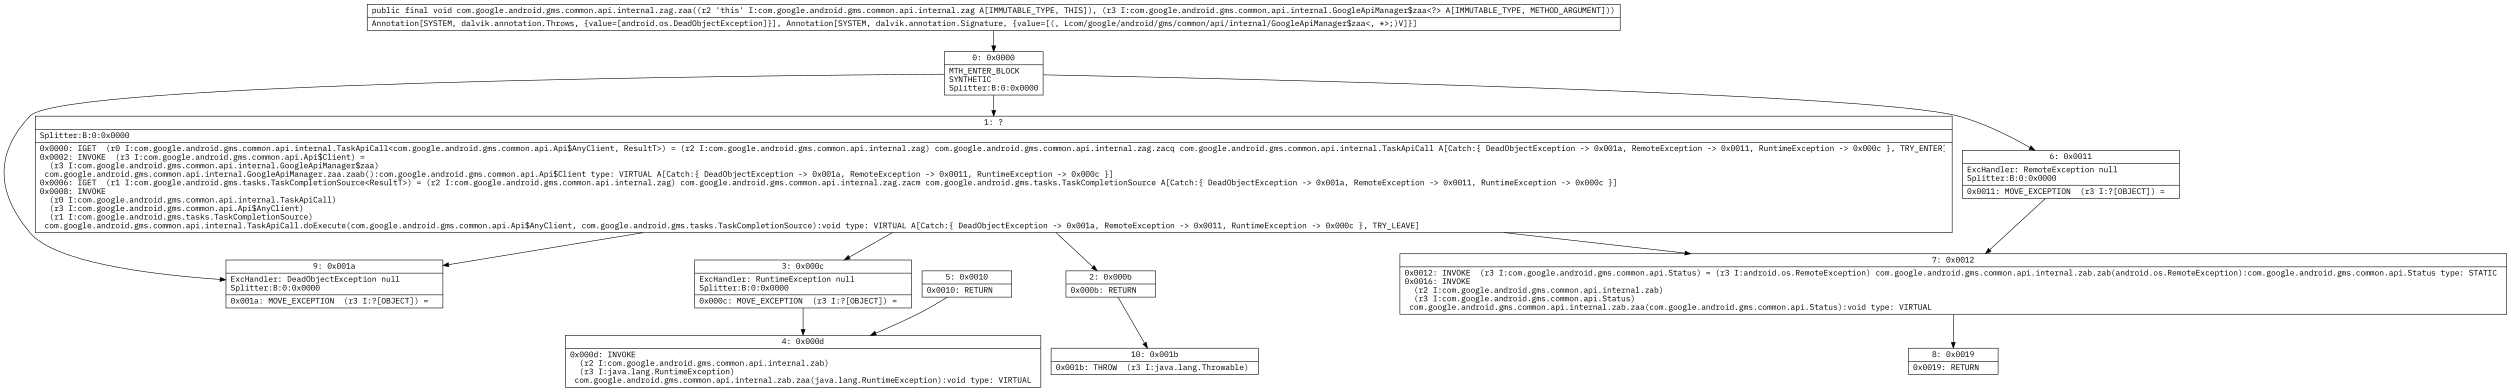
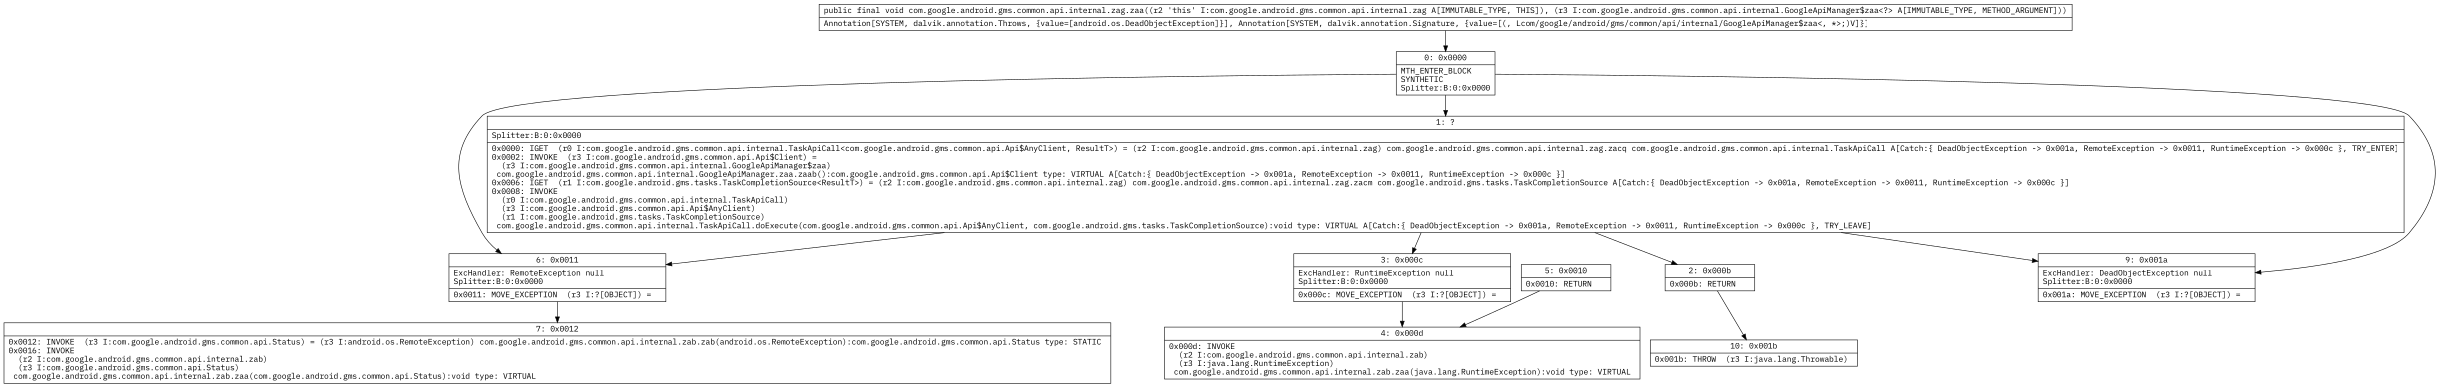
(1594, 243) -> (808, 248)
(1953, 361) -> none
